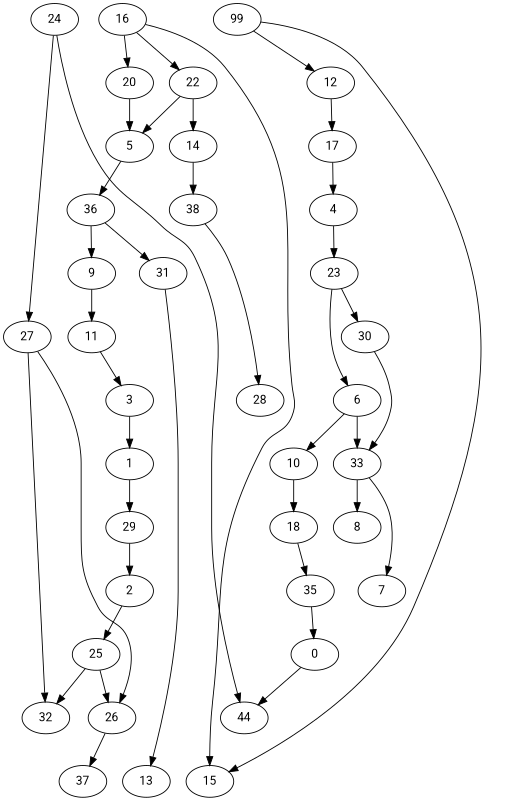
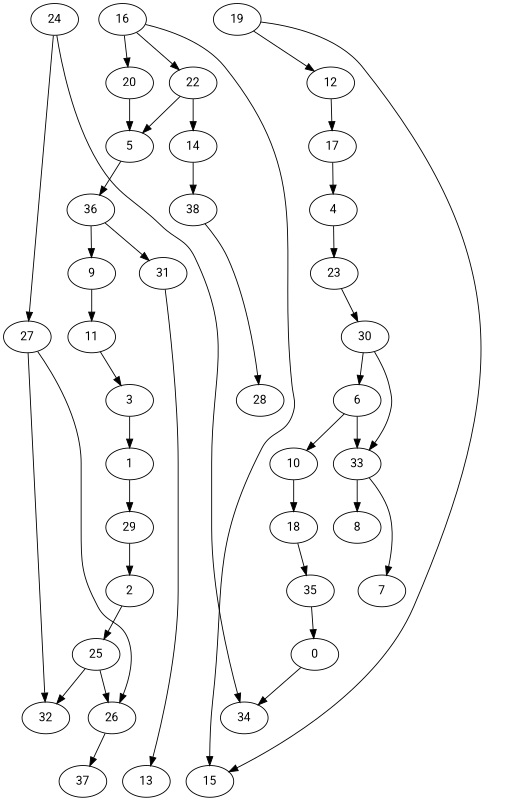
(237, 19) -> (237, 19)
(331, 335) -> (362, 364)
(244, 718) -> (244, 718)
